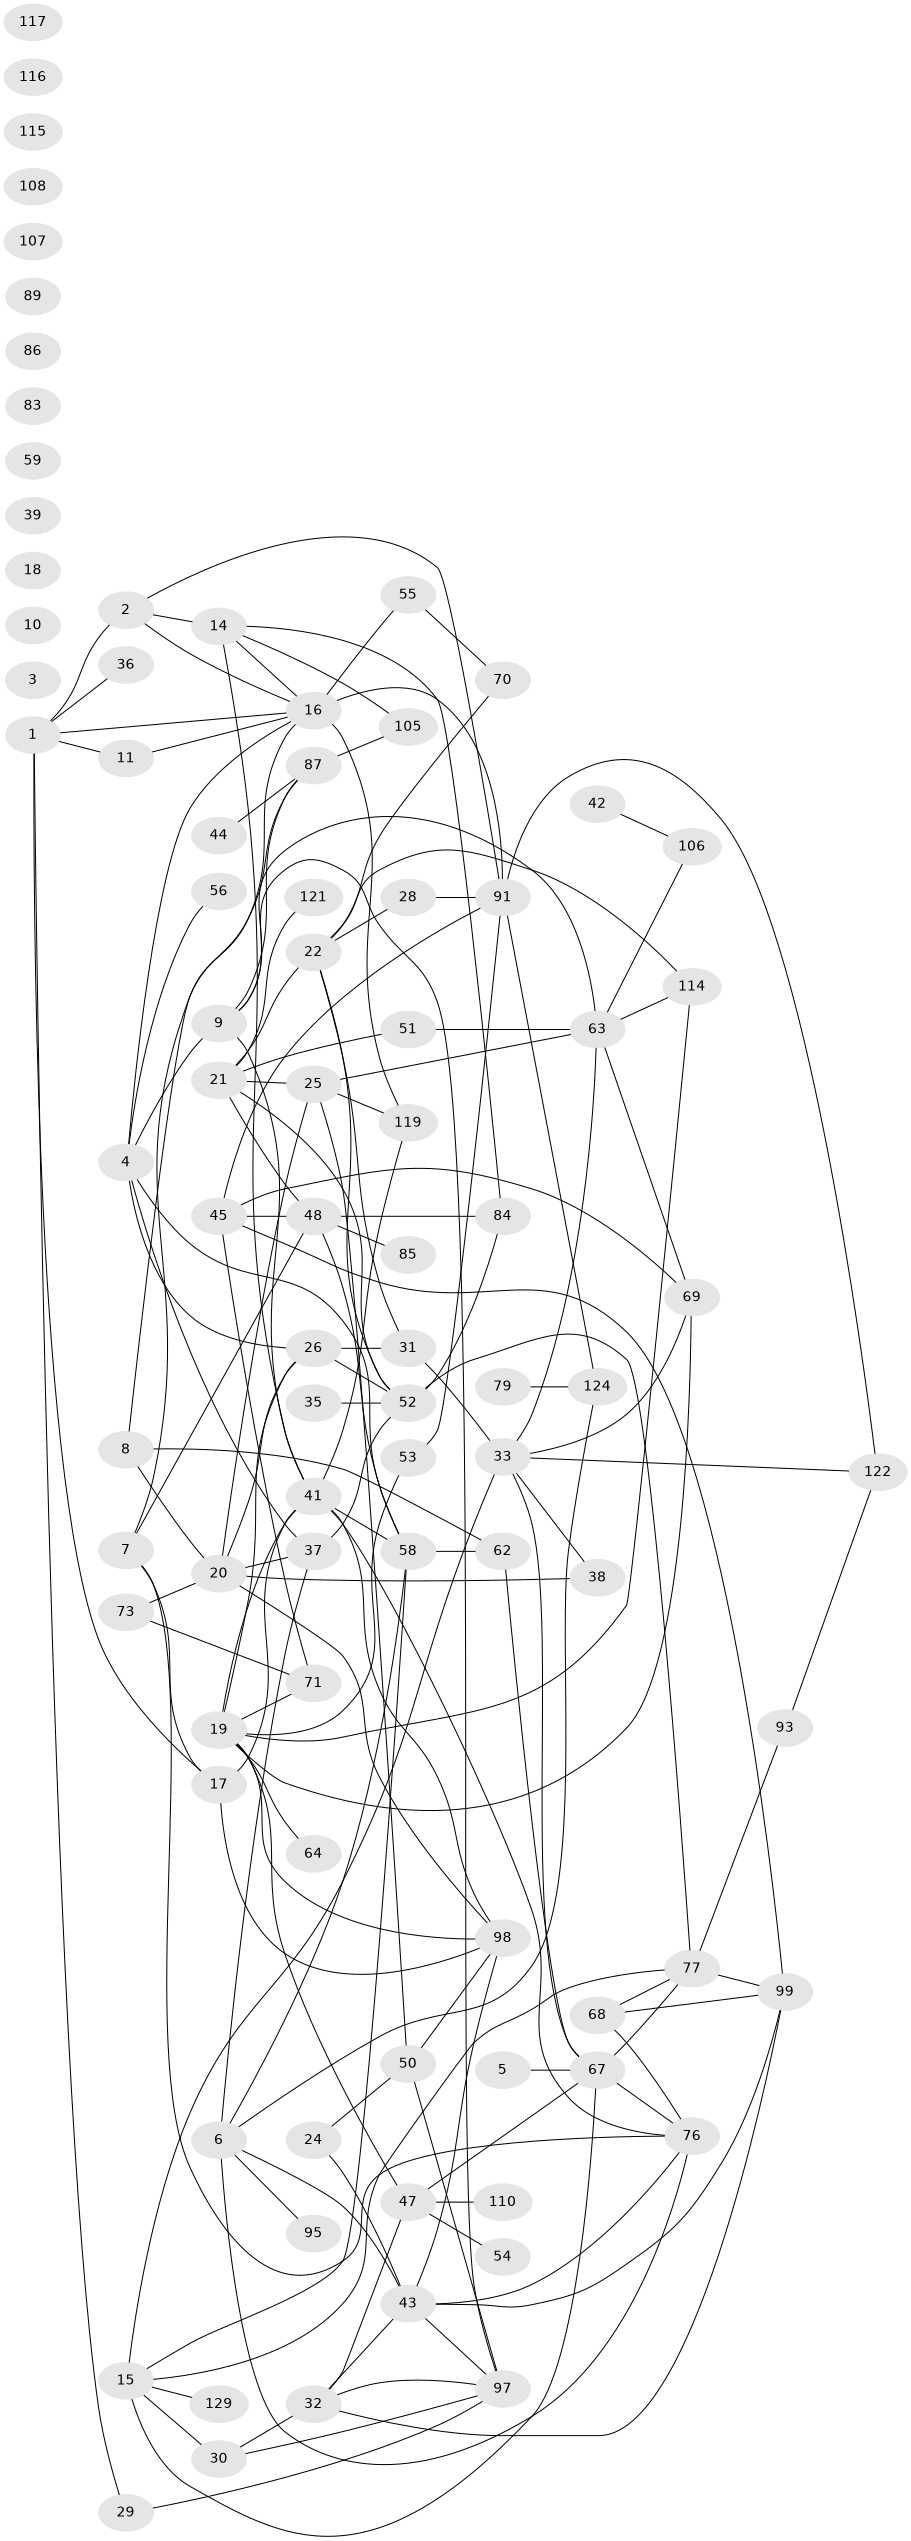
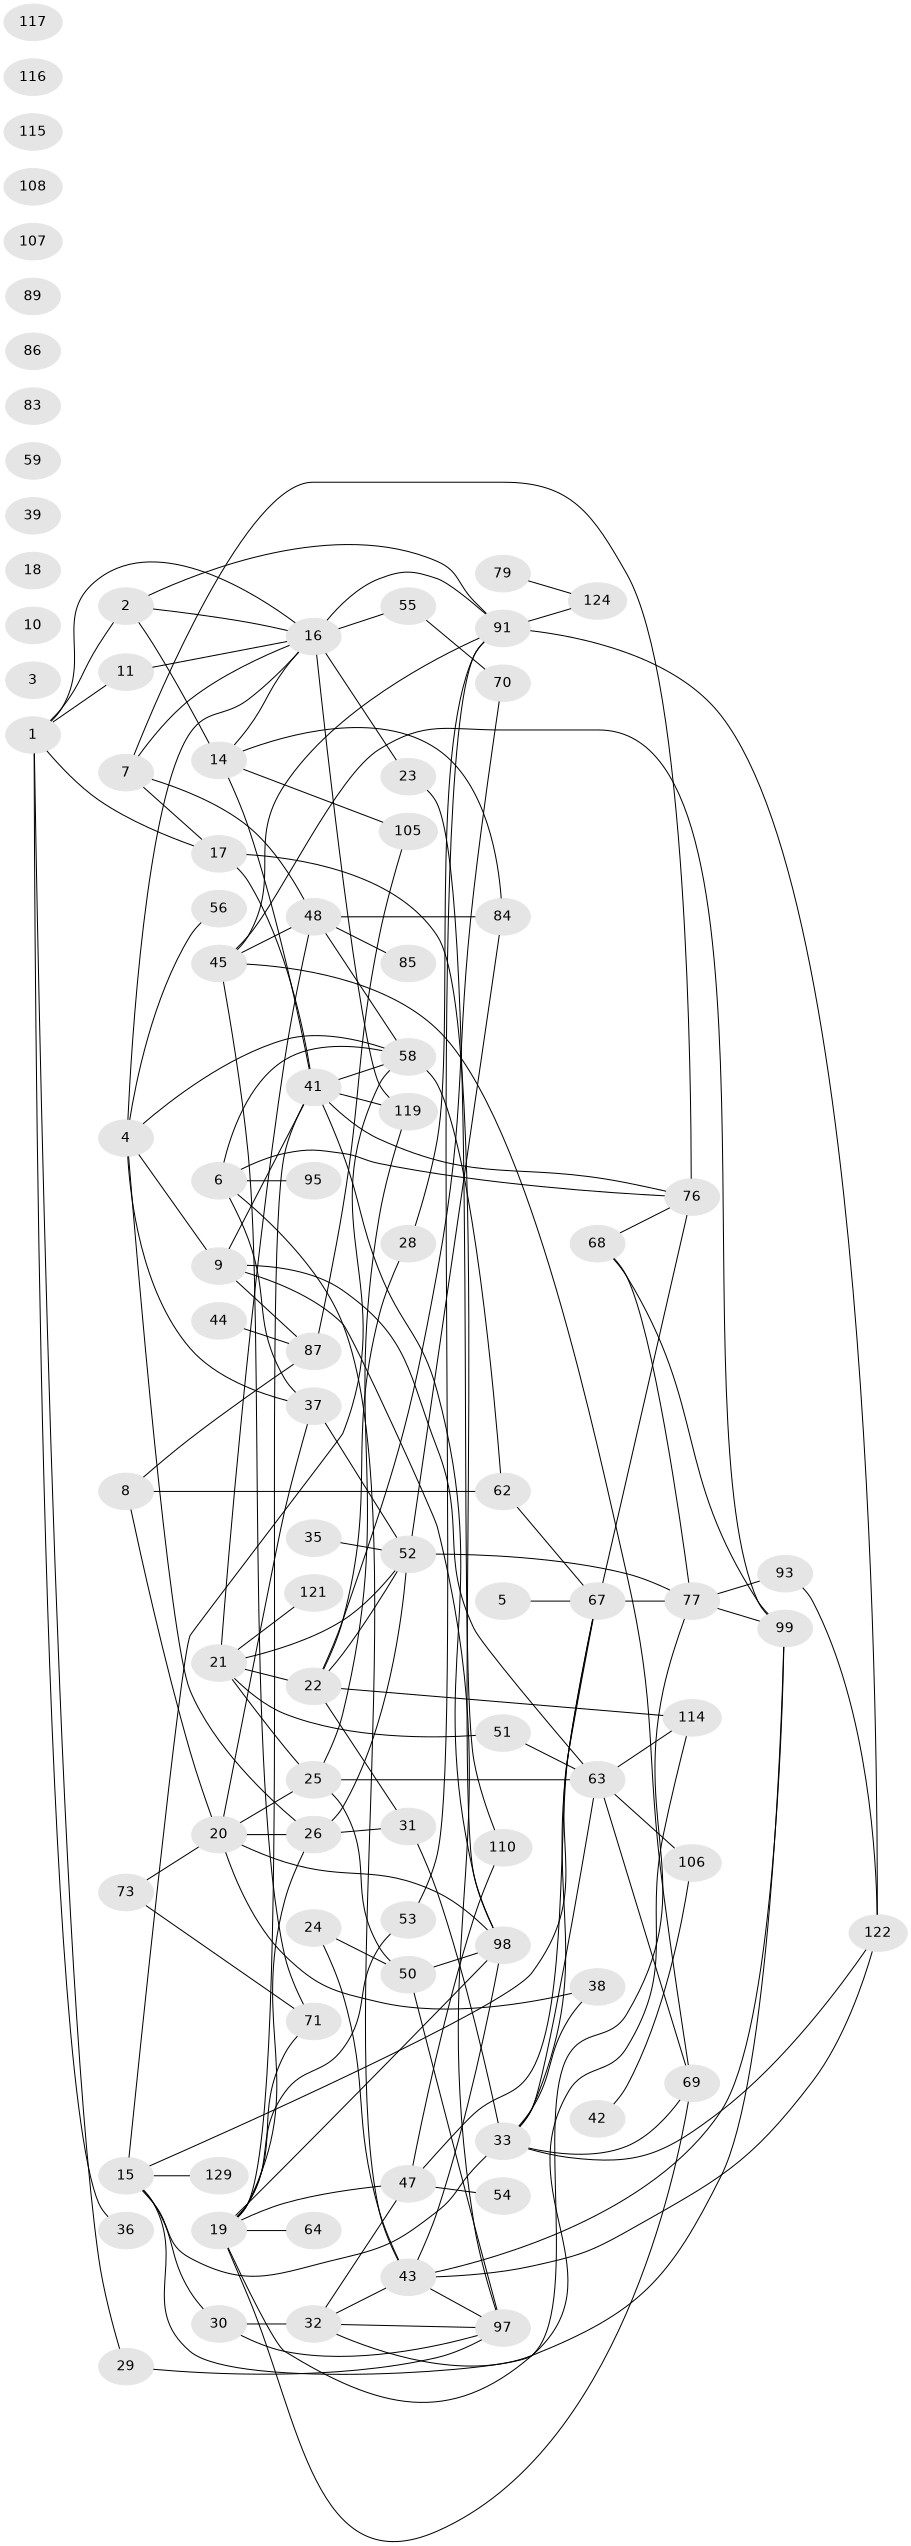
none -> (408, 777)
(561, 1856) -> none
(569, 2262) -> (707, 2184)
